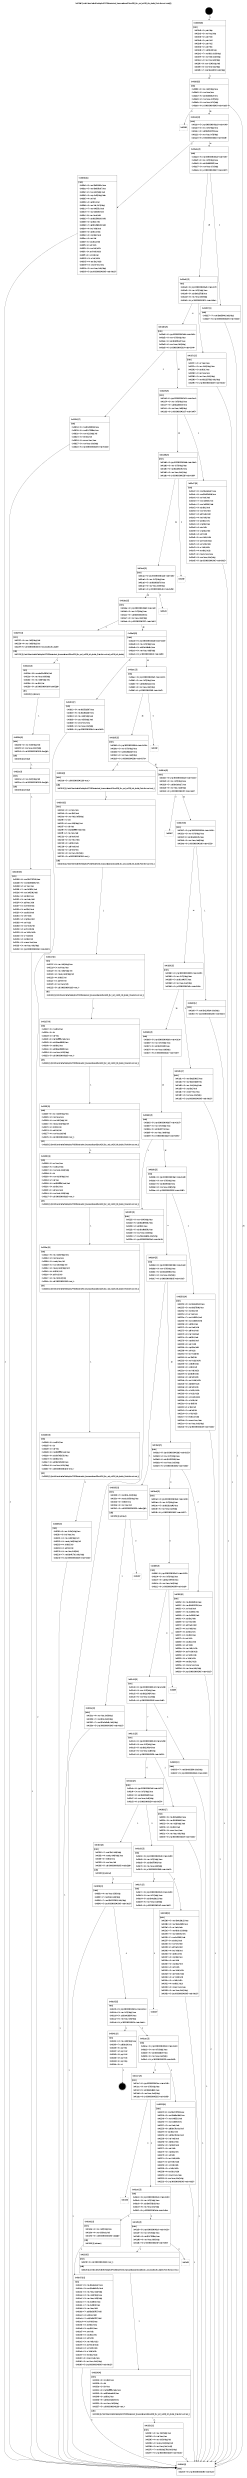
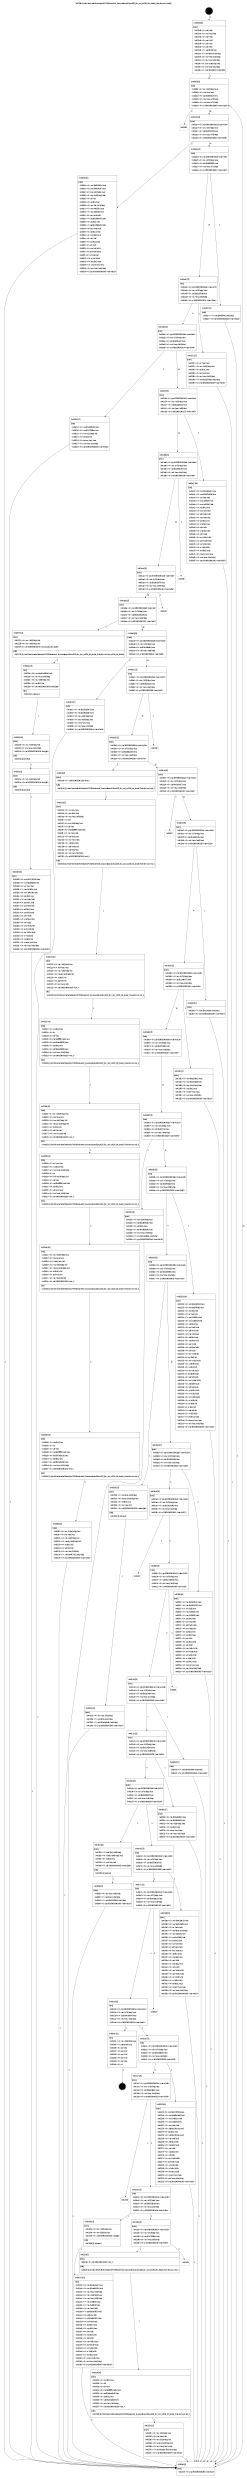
(133, 1546) -> (151, 1544)
(120, 1952) -> (141, 1953)
